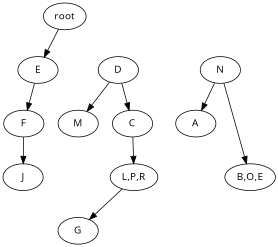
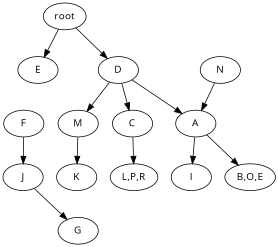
none -> (89, 40)
(32, 93) -> none
none -> (154, 95)
(234, 120) -> (220, 147)
none -> (77, 177)
none -> (191, 177)
(109, 202) -> (48, 201)
